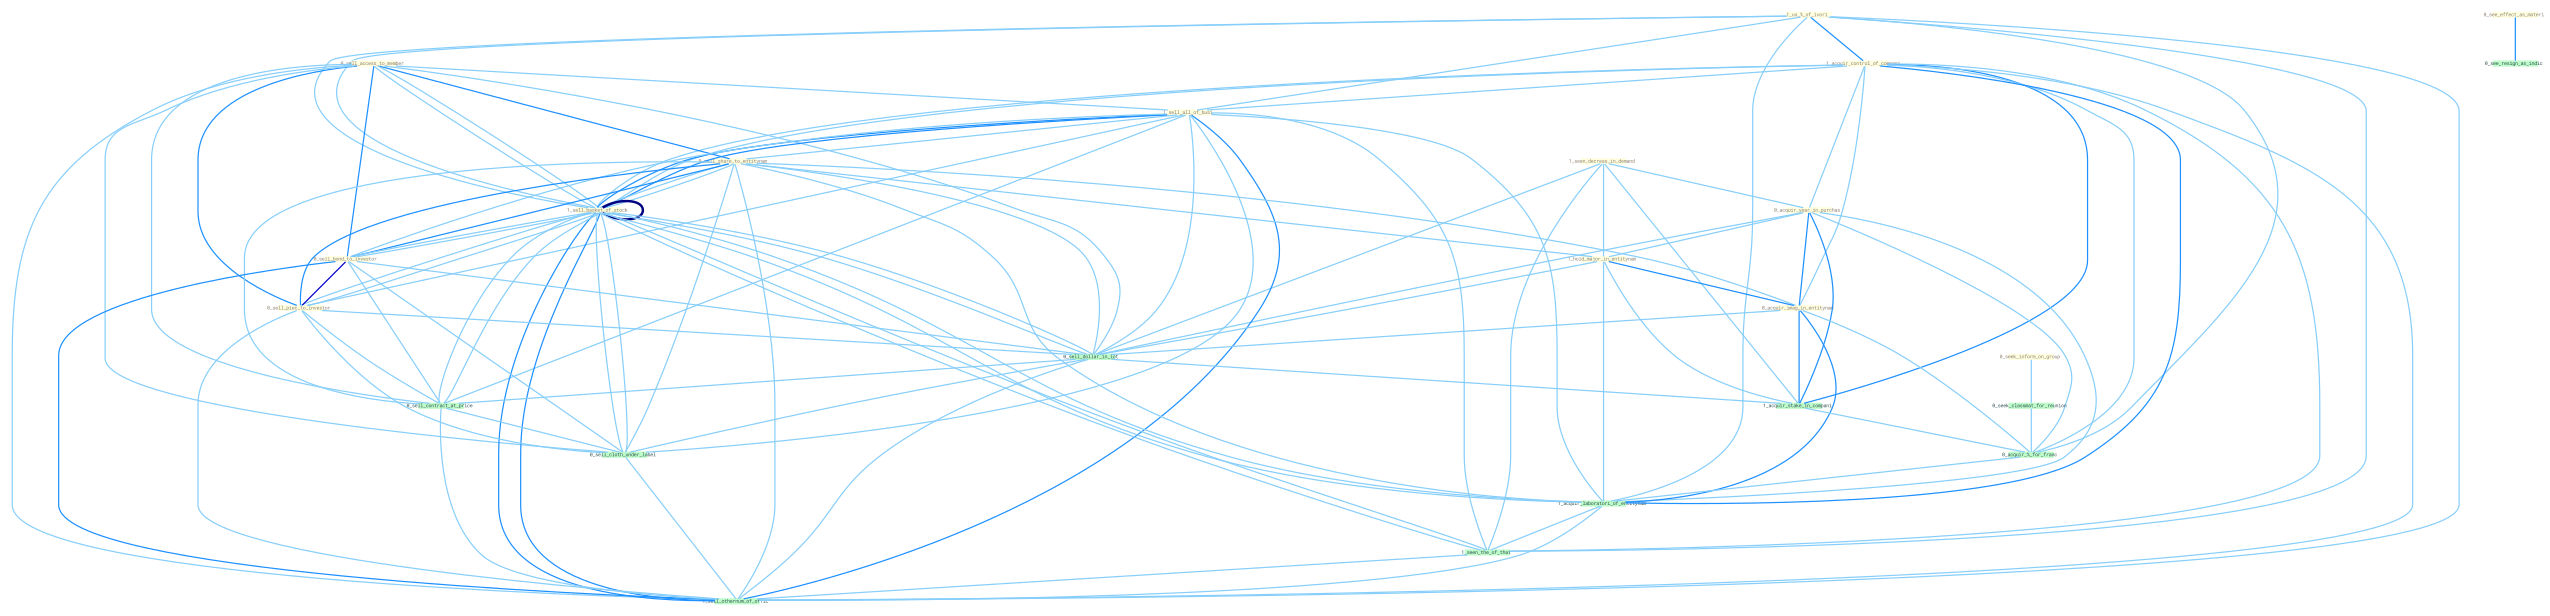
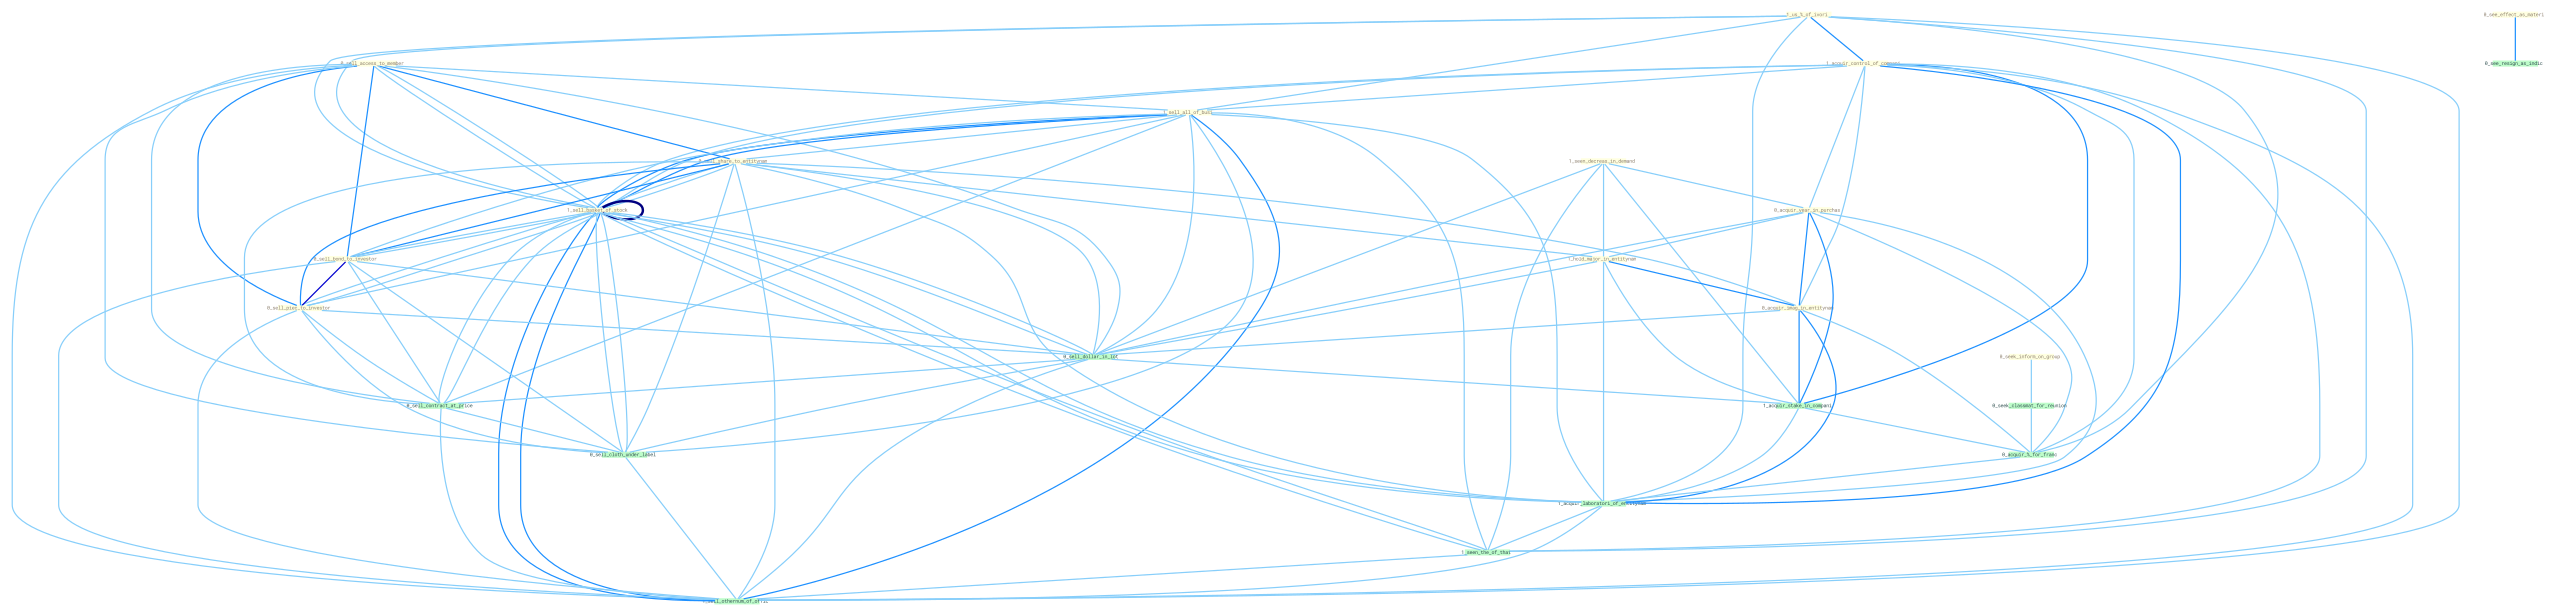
none -> (1721, 477)
(156, 550) -> (156, 550)
